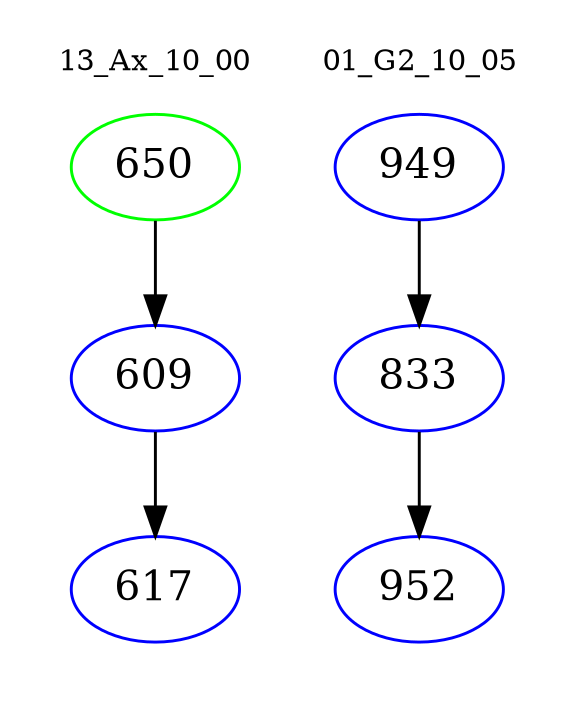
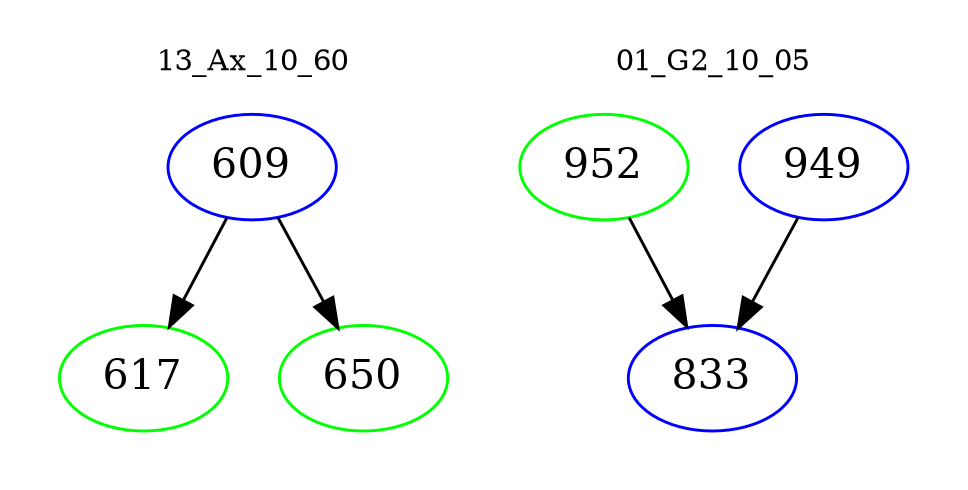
(155, 63) -> (254, 63)
(155, 258) -> (301, 260)
(419, 469) -> (651, 259)
(155, 589) -> (144, 378)
(419, 589) -> (604, 167)
